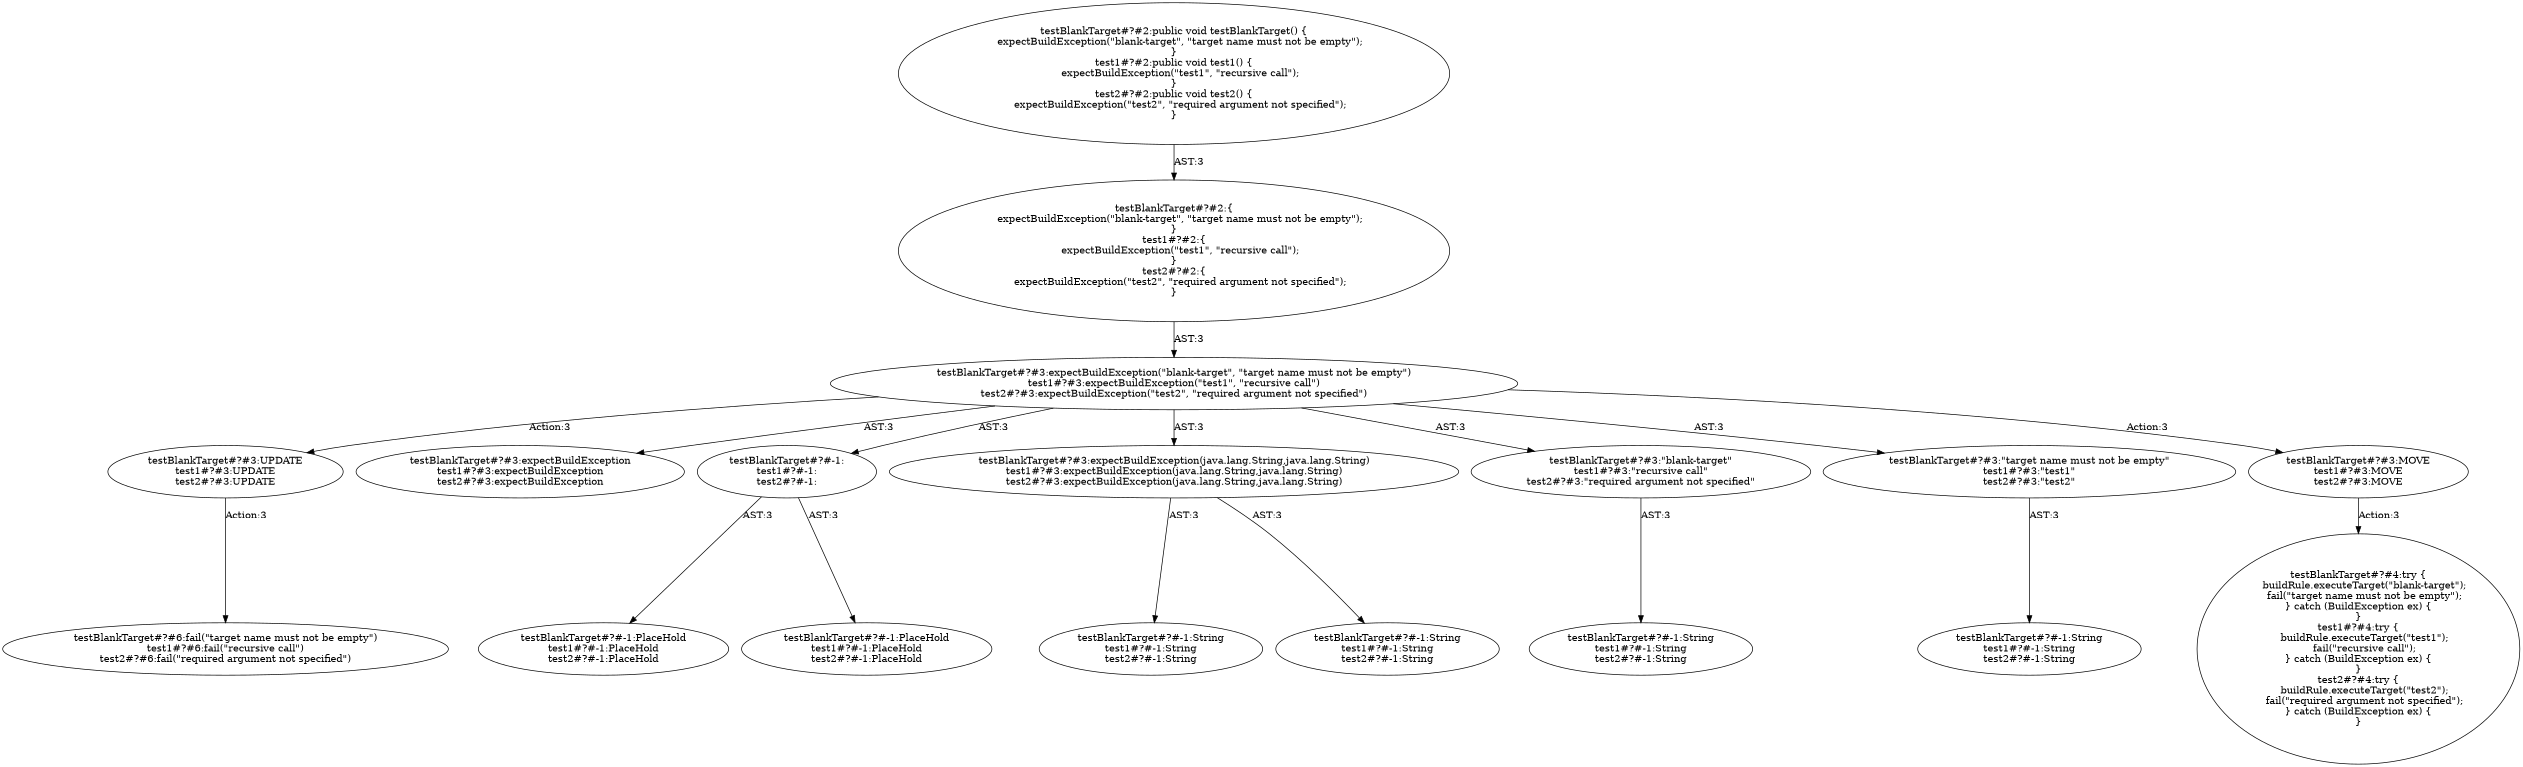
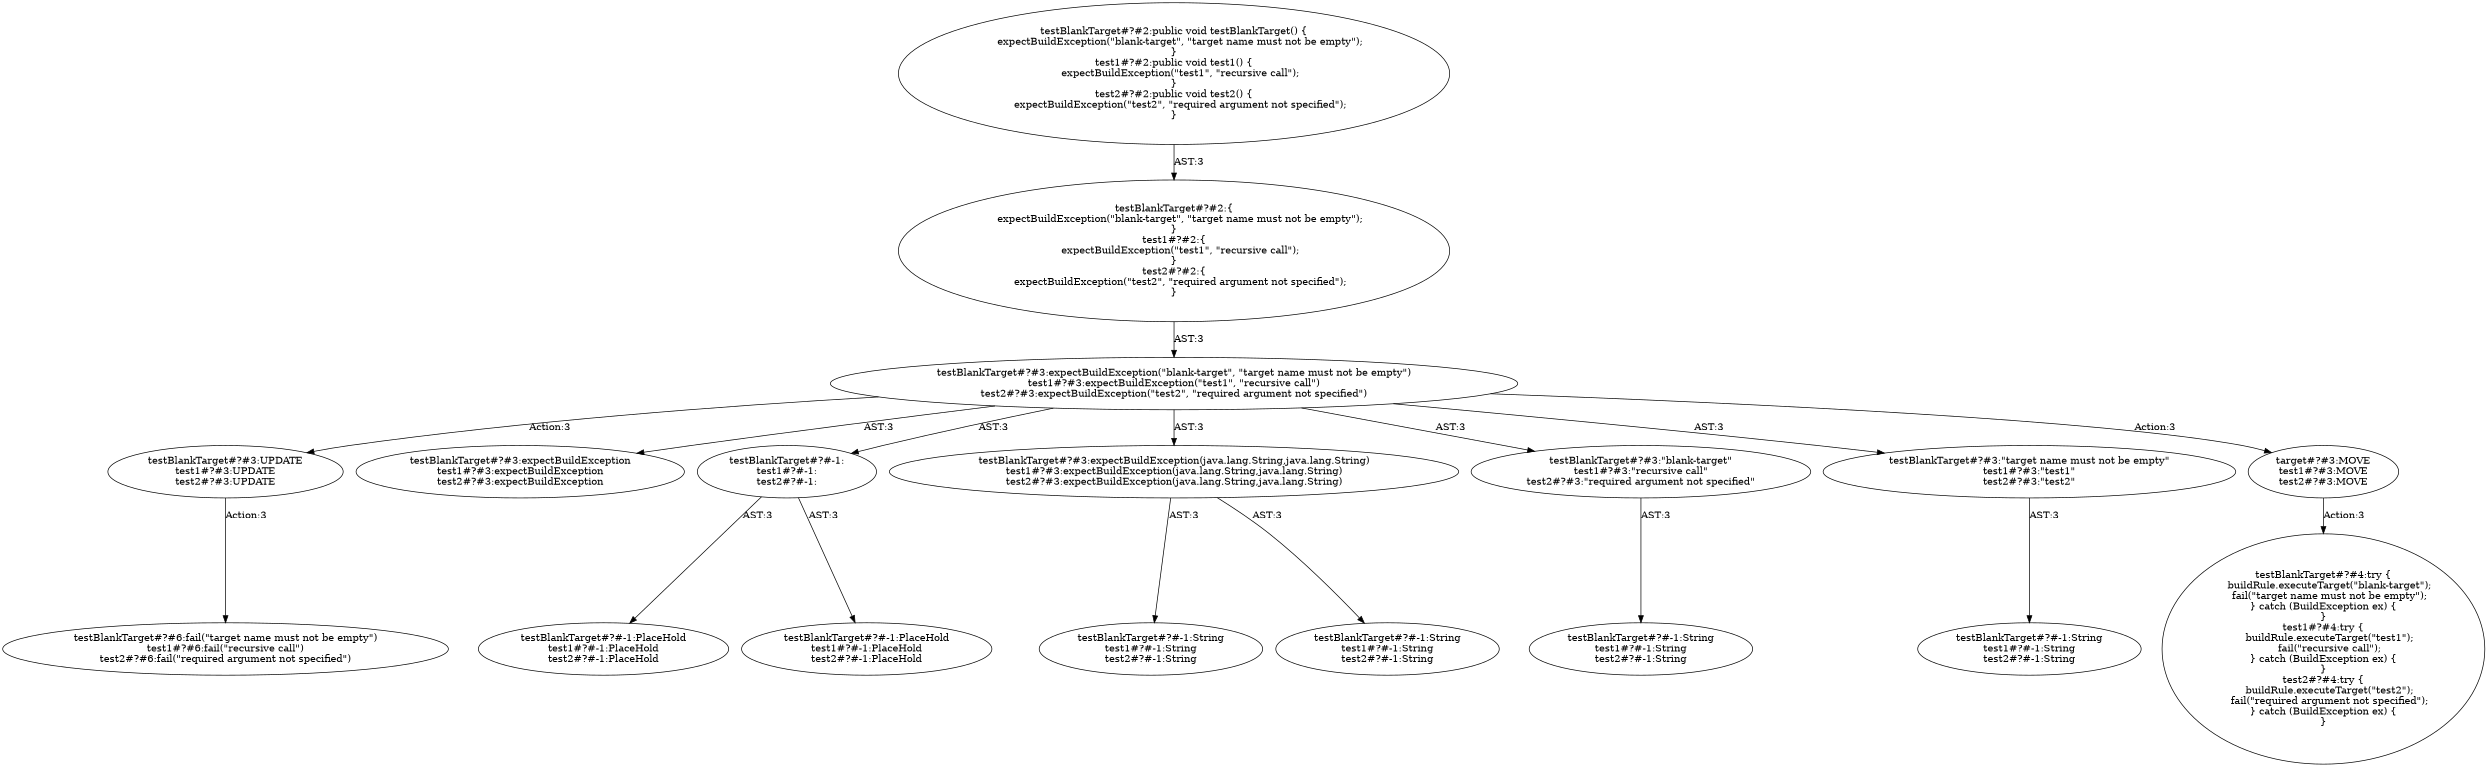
(2358, 472) -> (2323, 472)
